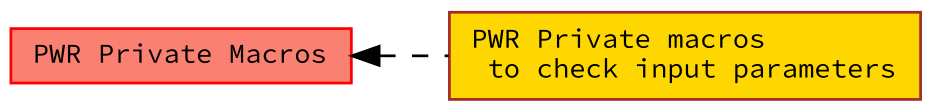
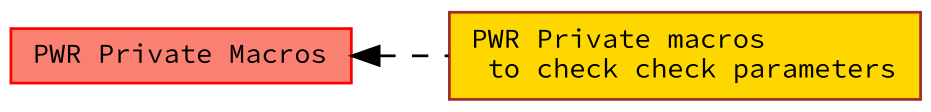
(685, 56) -> (685, 56)
